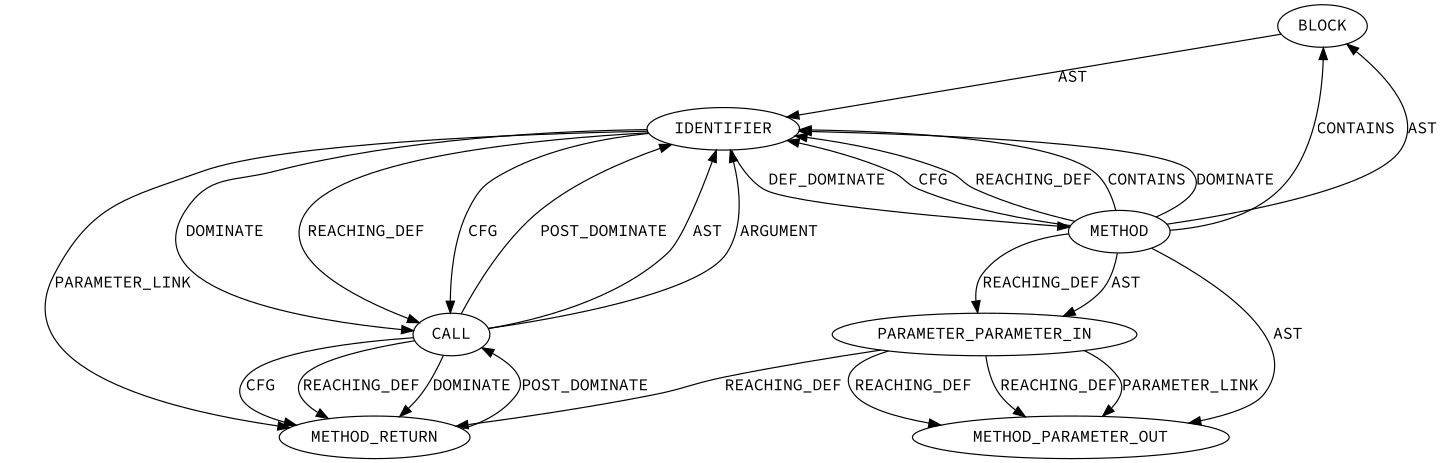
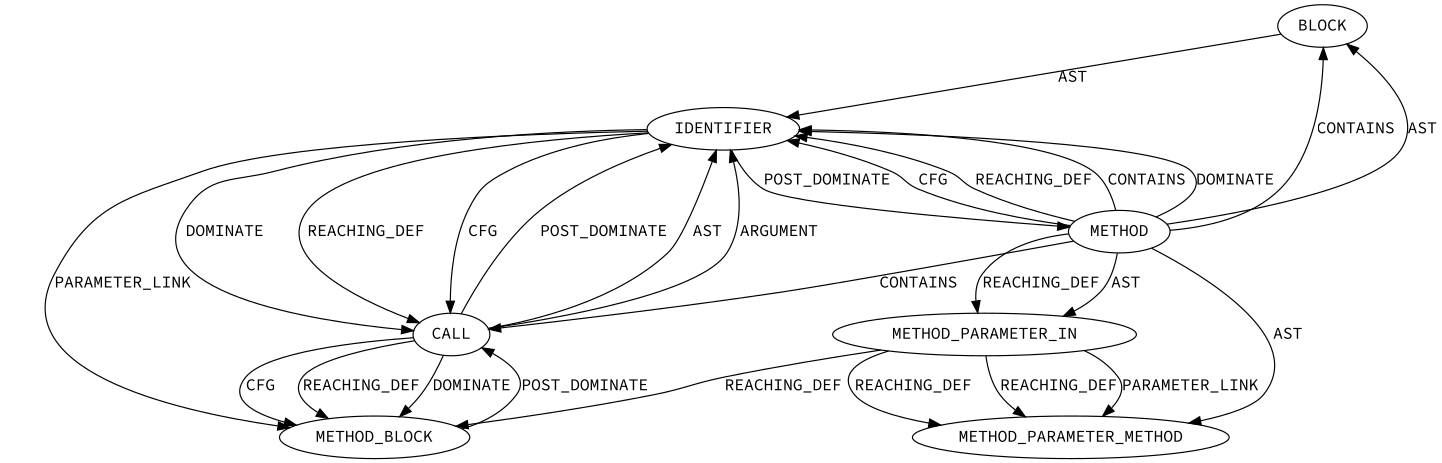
(827, 180) -> (827, 180)
none -> (788, 291)
(985, 334) -> (985, 334)
(375, 437) -> (375, 437)
(1071, 437) -> (1071, 437)
